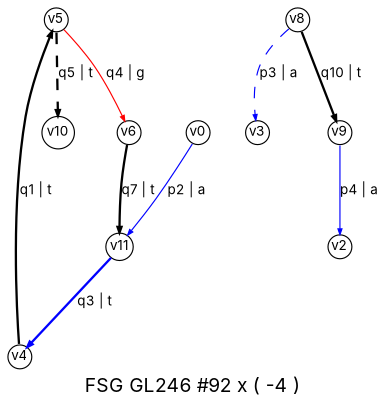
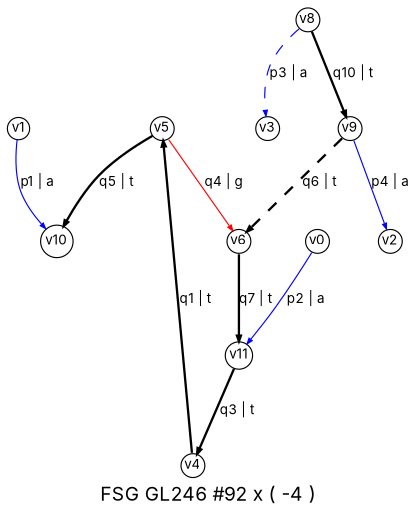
(57, 71) -> (103, 172)
none -> (19, 129)
none -> (297, 183)
(71, 300) -> (217, 409)
